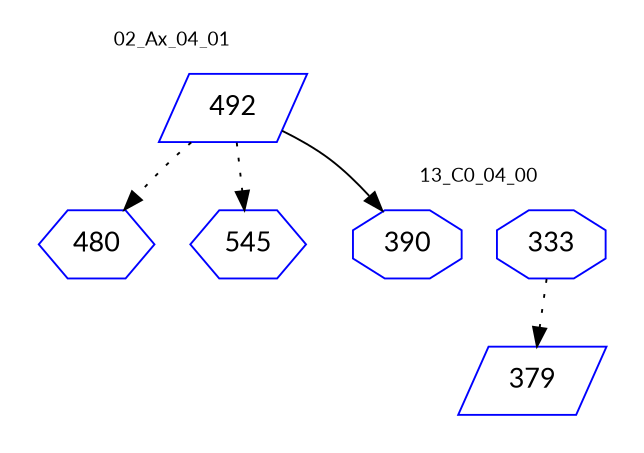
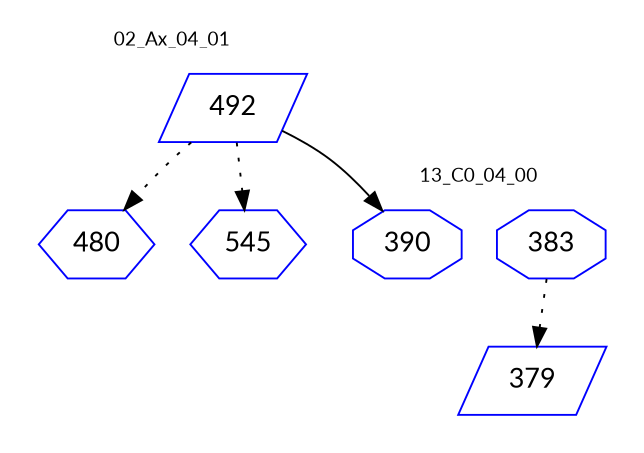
(551, 244) -> (551, 244)
